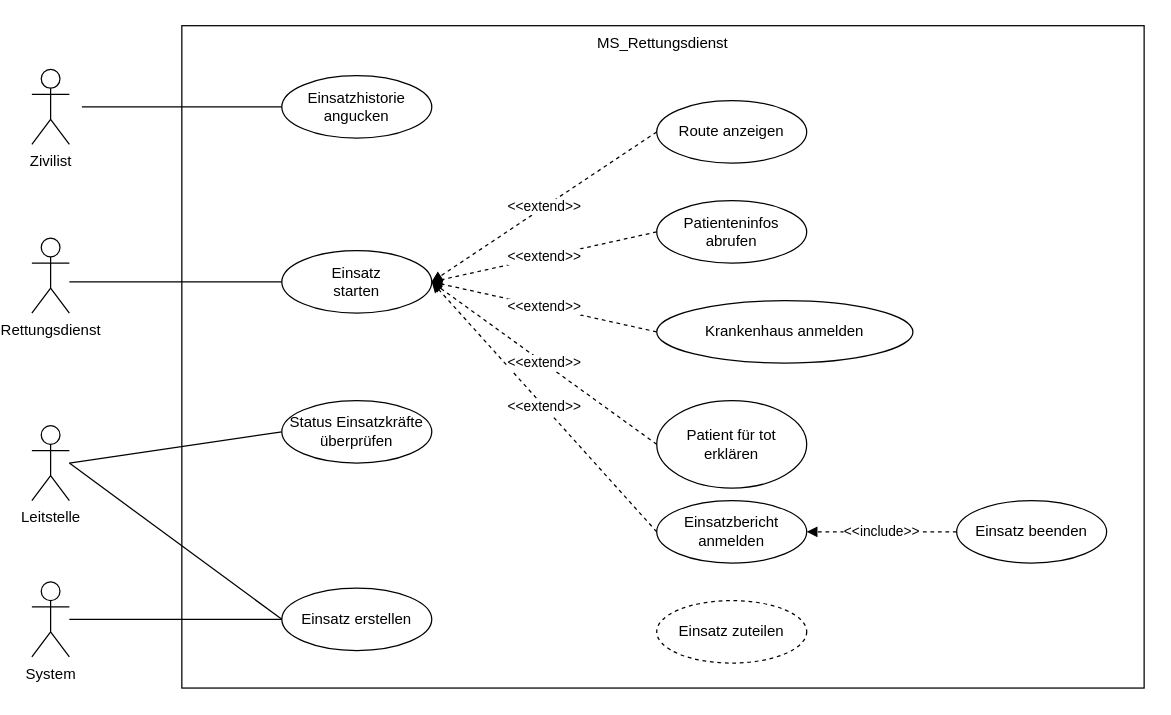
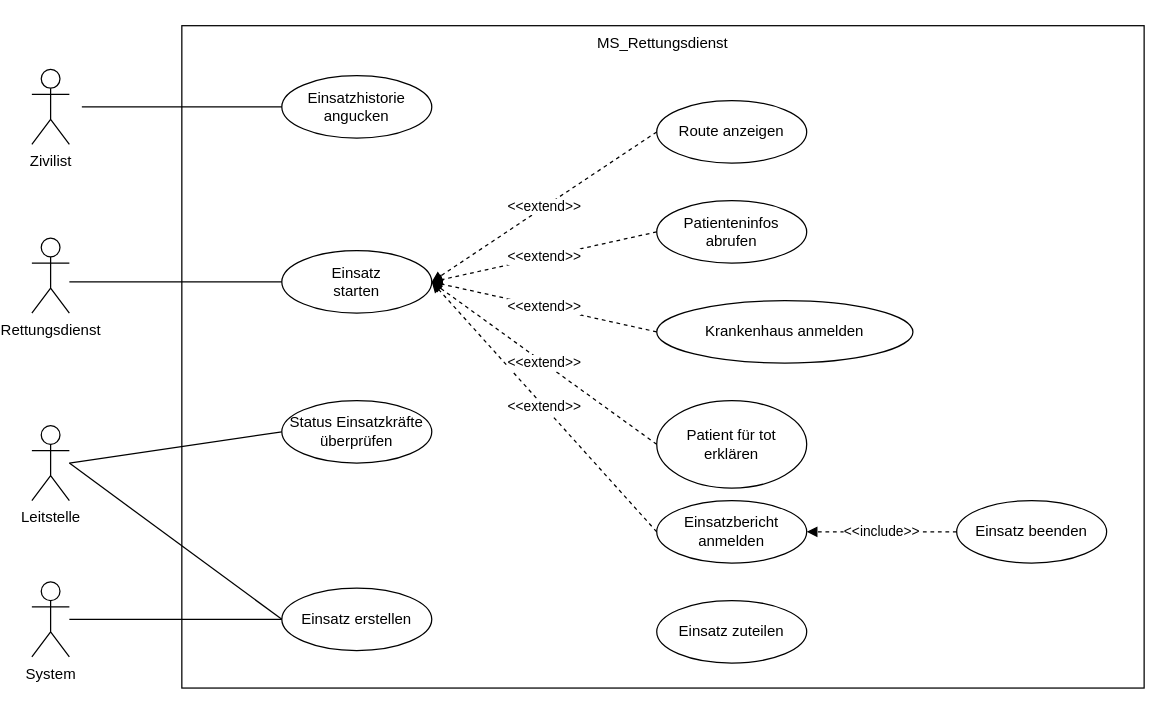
(442, 280) -> (443, 279)
(732, 632) -> (732, 632)
